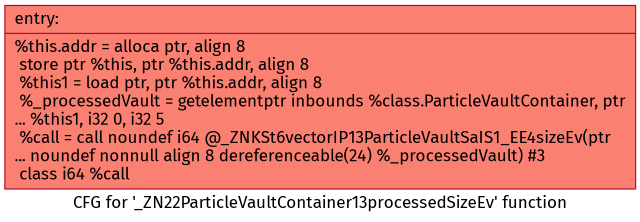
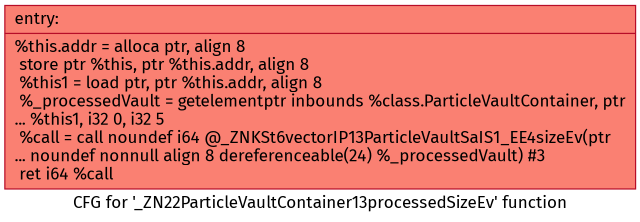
(72, 174) -> (64, 174)
